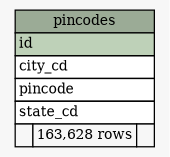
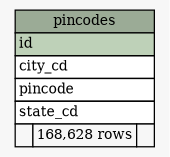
(85, 135) -> (85, 135)
